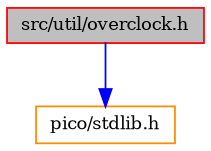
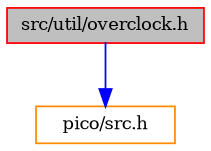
(106, 125) -> (106, 125)
